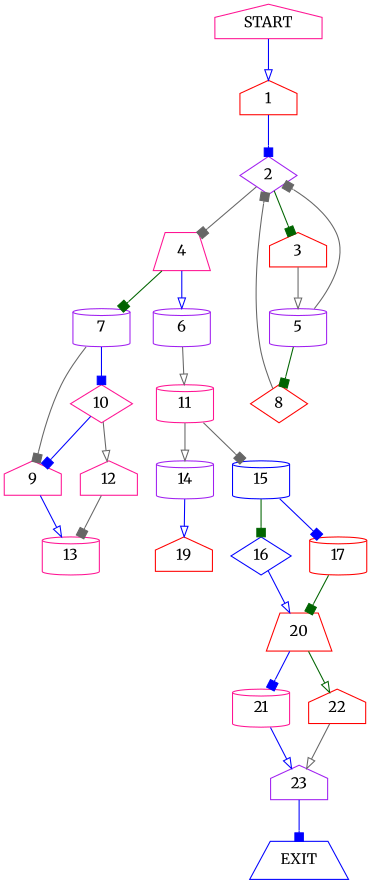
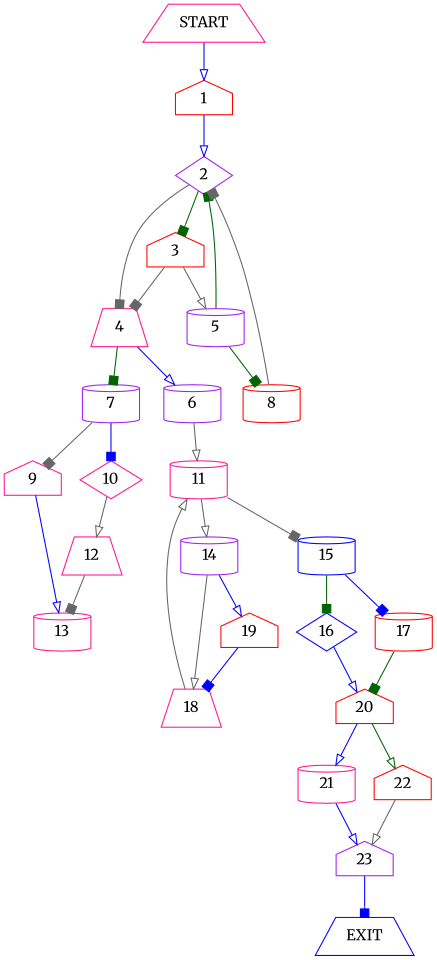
(268, 23) -> (204, 23)
(268, 130) -> (204, 130)
(339, 243) -> (215, 256)
none -> (152, 284)
(279, 404) -> (272, 404)
(71, 437) -> none
(109, 480) -> (92, 556)
(299, 632) -> (365, 708)
(283, 665) -> (349, 740)
none -> (191, 708)
